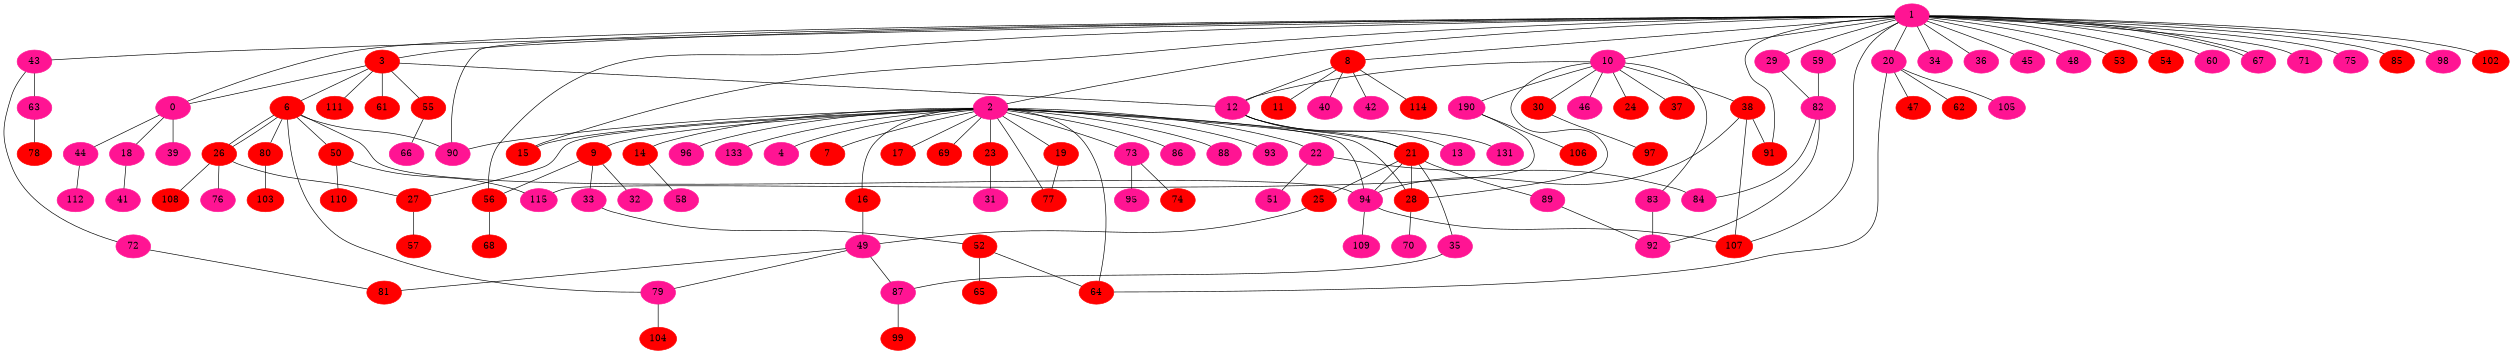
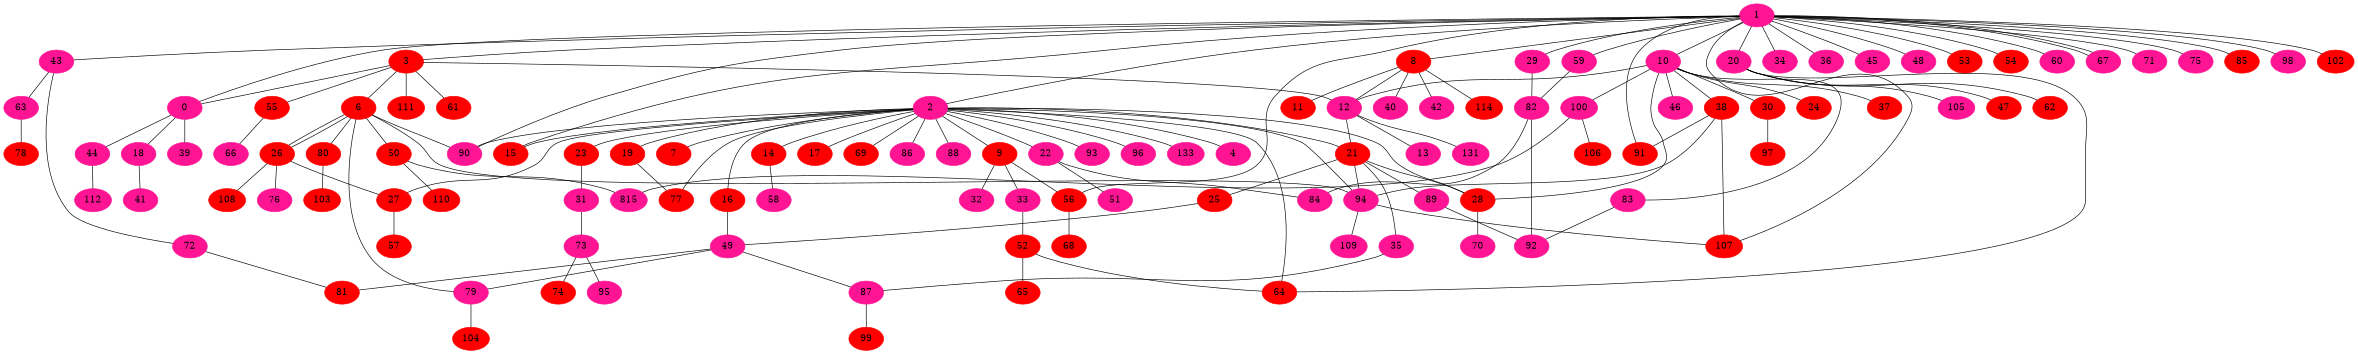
(1467, 108) -> (1579, 108)
(1060, 128) -> (581, 223)
(539, 200) -> (629, 200)
